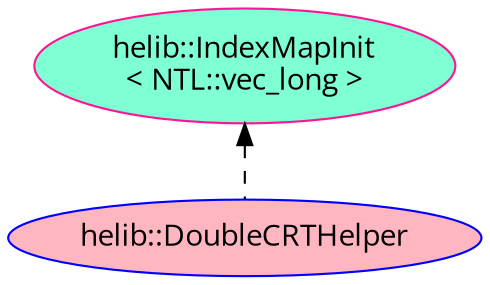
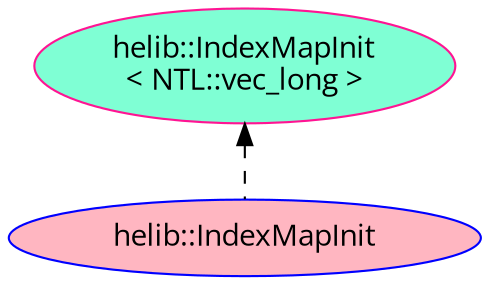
(245, 238) -> (245, 238)
